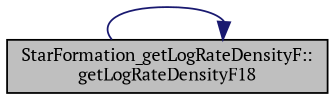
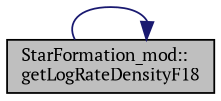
(167, 66) -> (111, 66)
